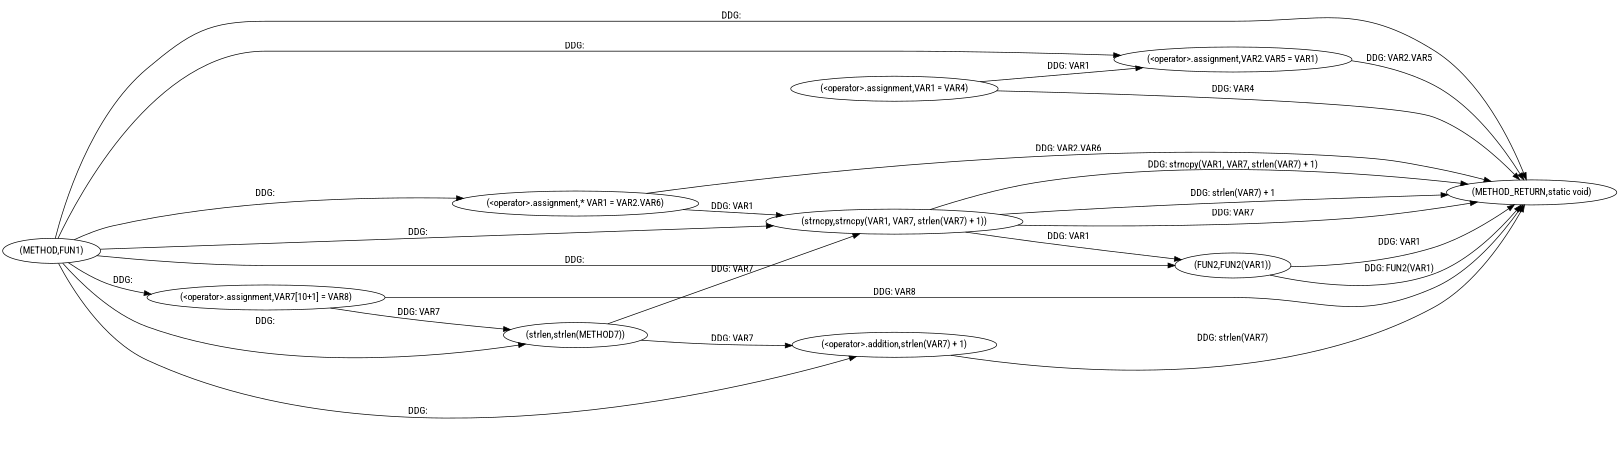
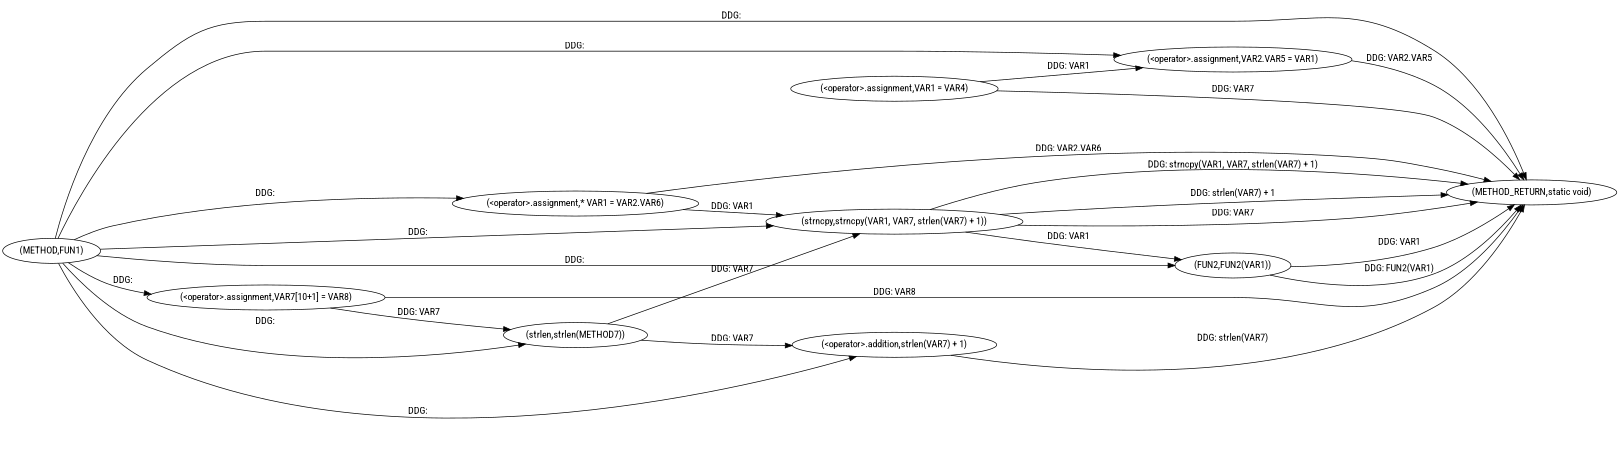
(1233, 89) -> (1233, 89)
